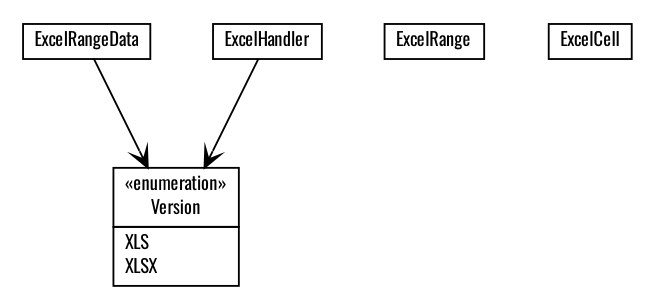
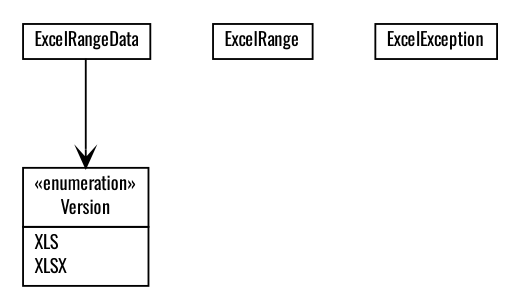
(267, 41) -> none
none -> (436, 41)
(589, 41) -> none
